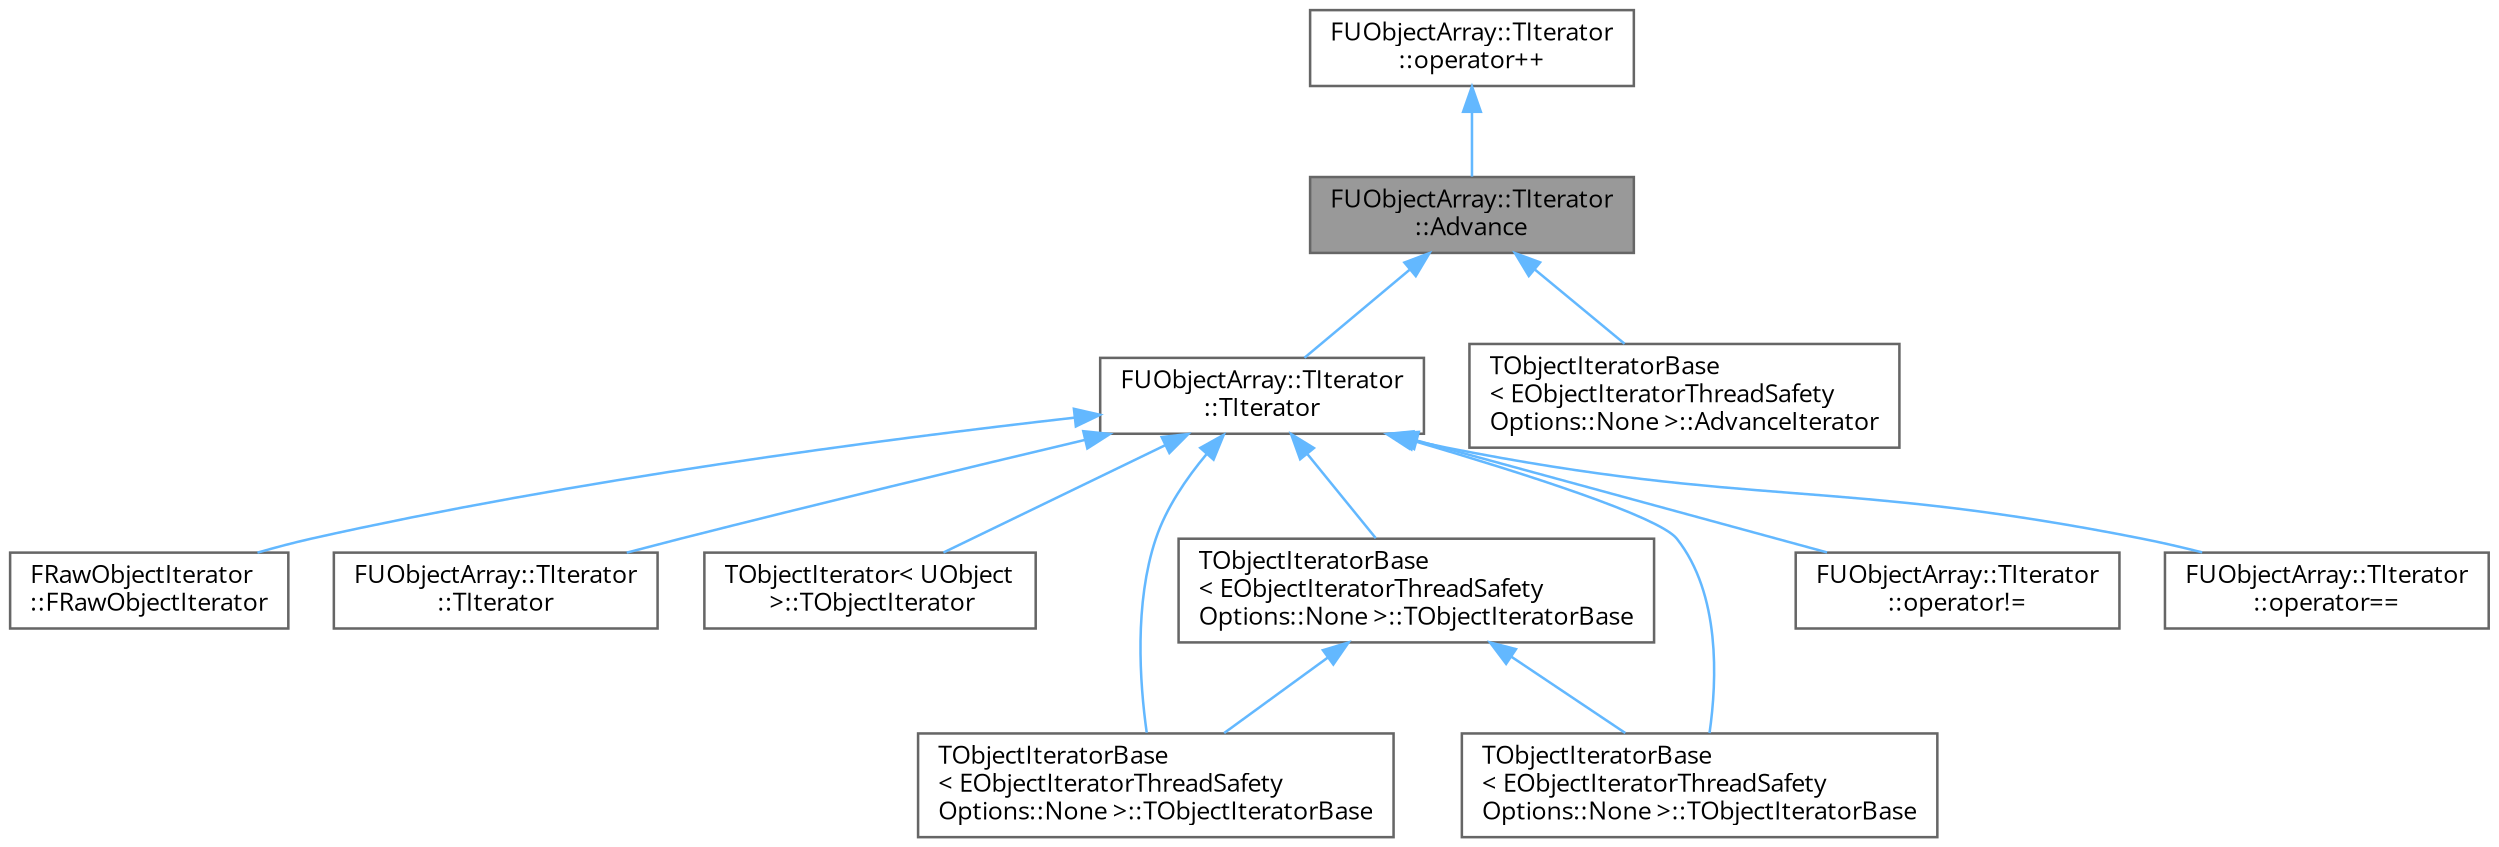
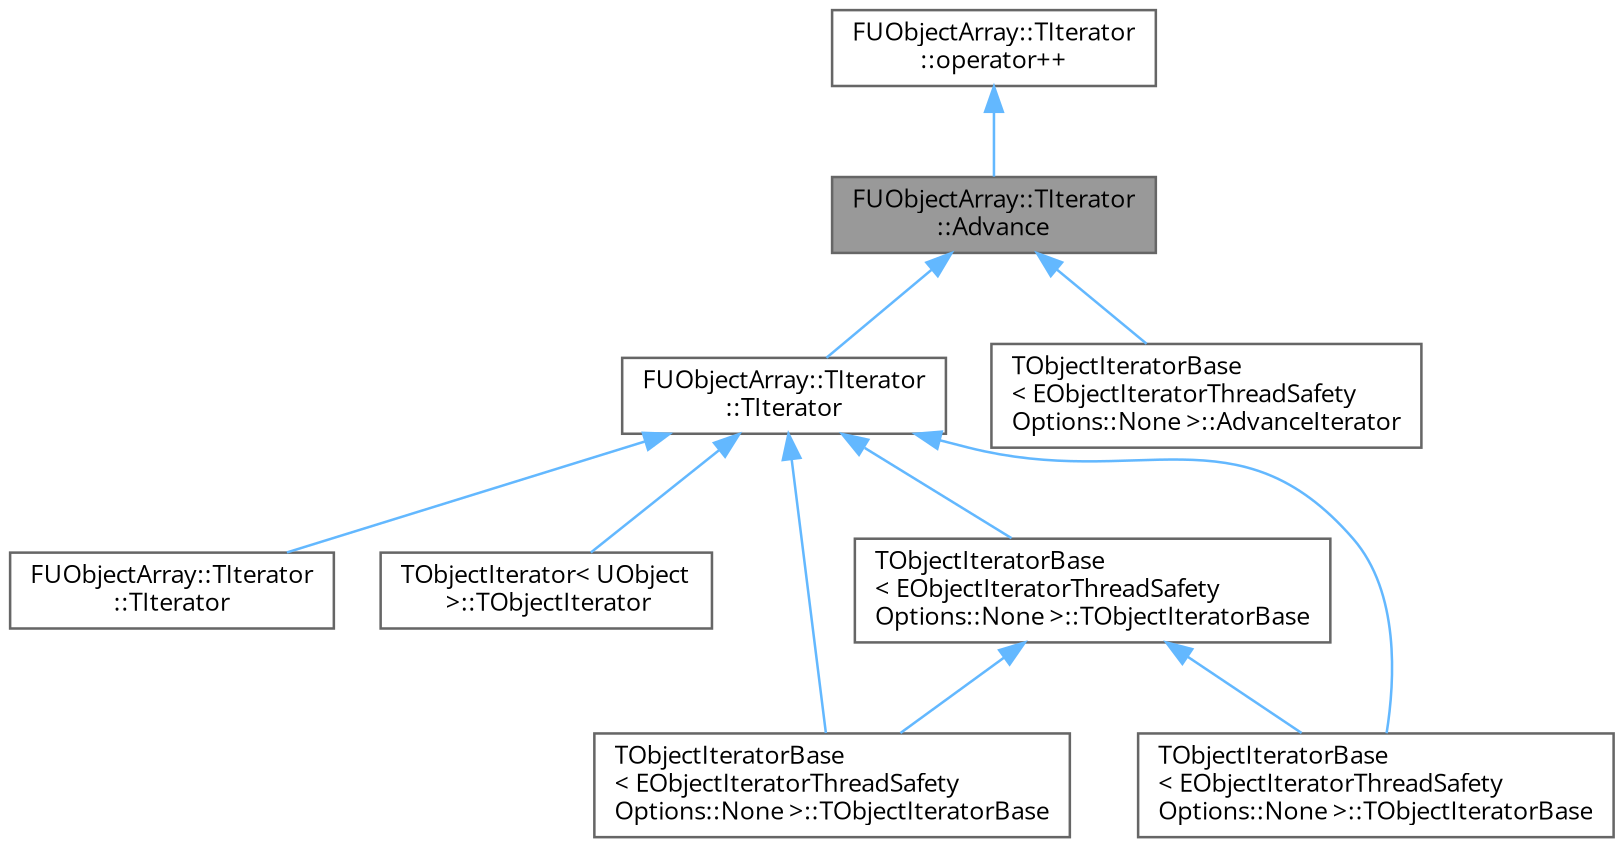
(149, 591) -> none
(1958, 591) -> none
(2327, 591) -> none
